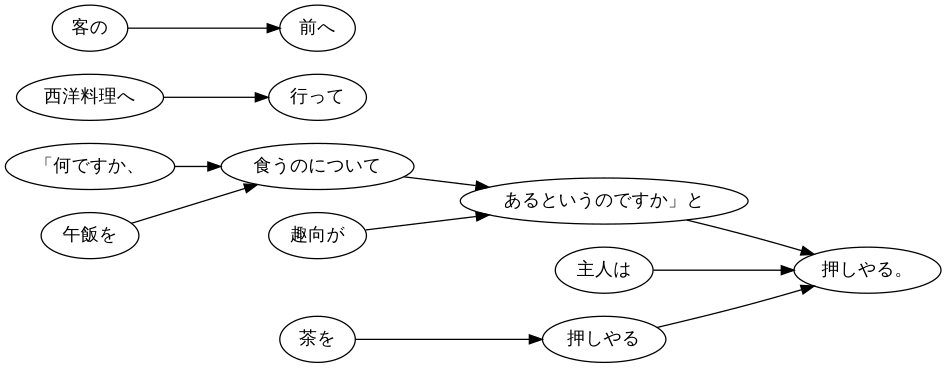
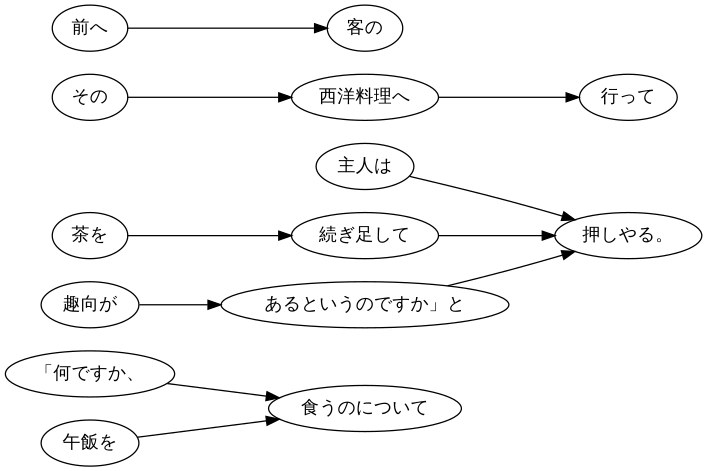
(198, 28) -> (221, 28)
none -> (90, 97)
(440, 181) -> none
(604, 339) -> (365, 236)
